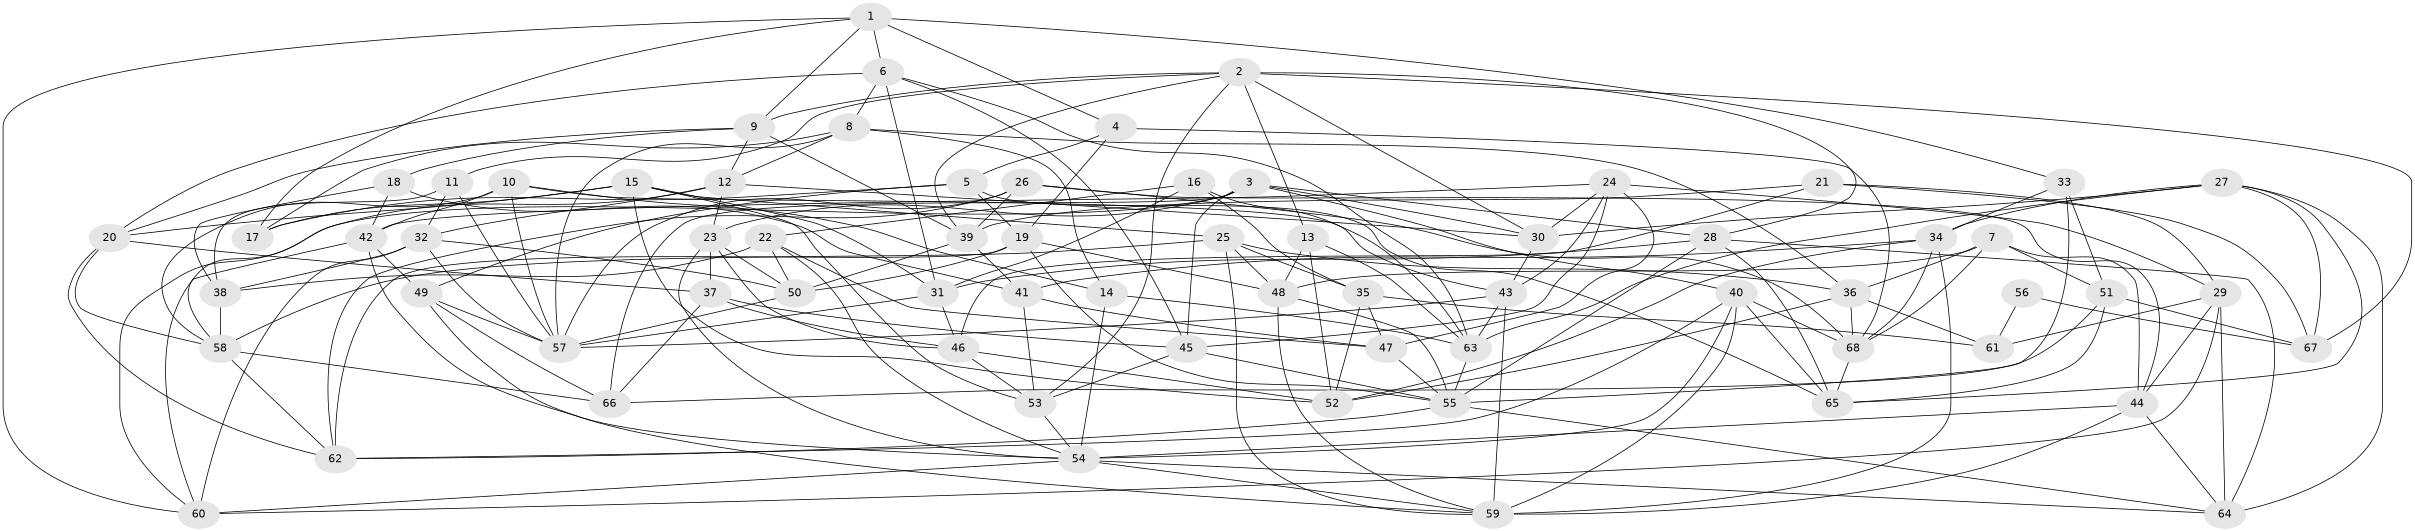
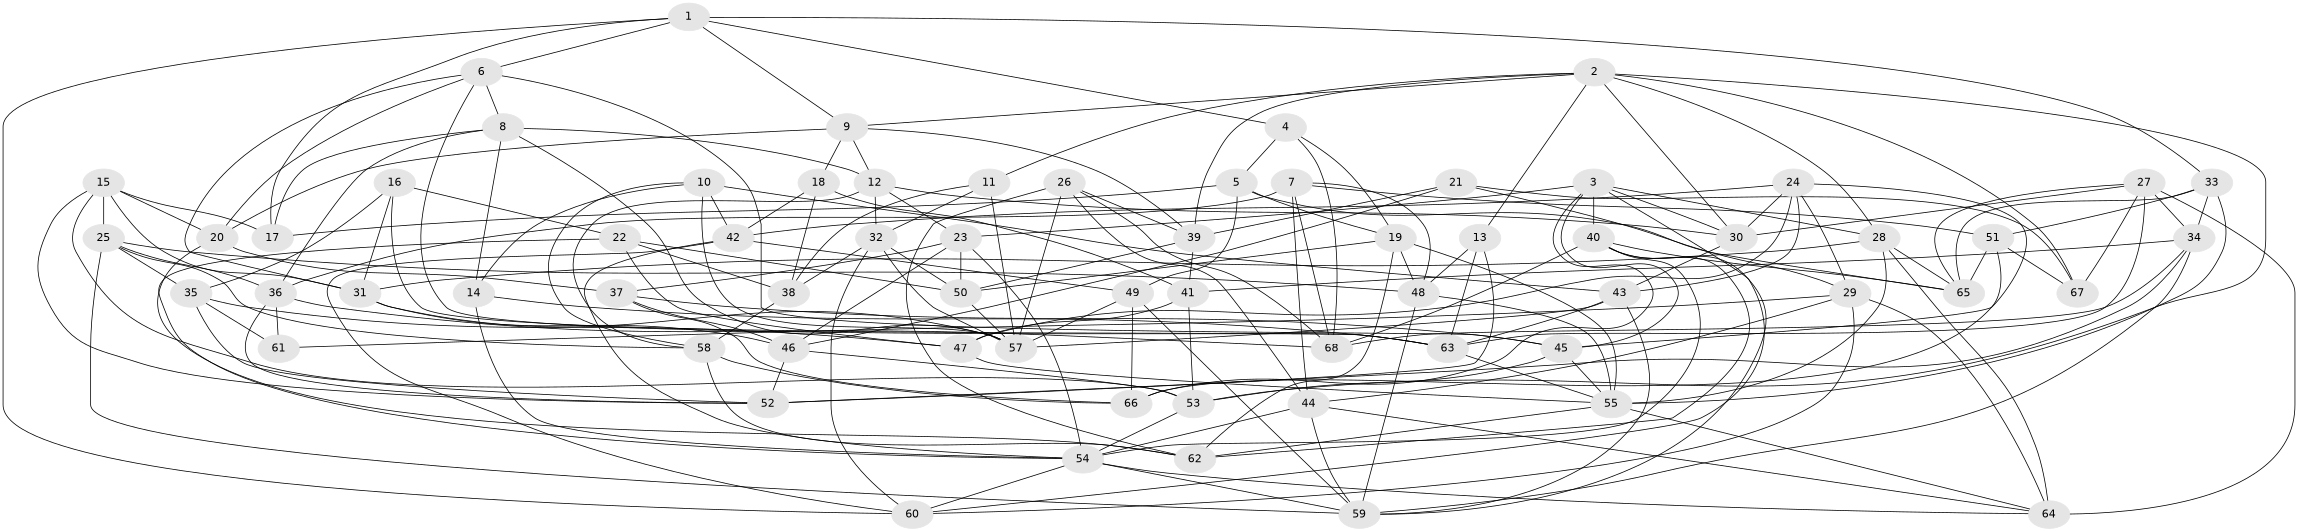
(2022, 293) -> none
(108, 320) -> none
(1843, 376) -> (2049, 202)
